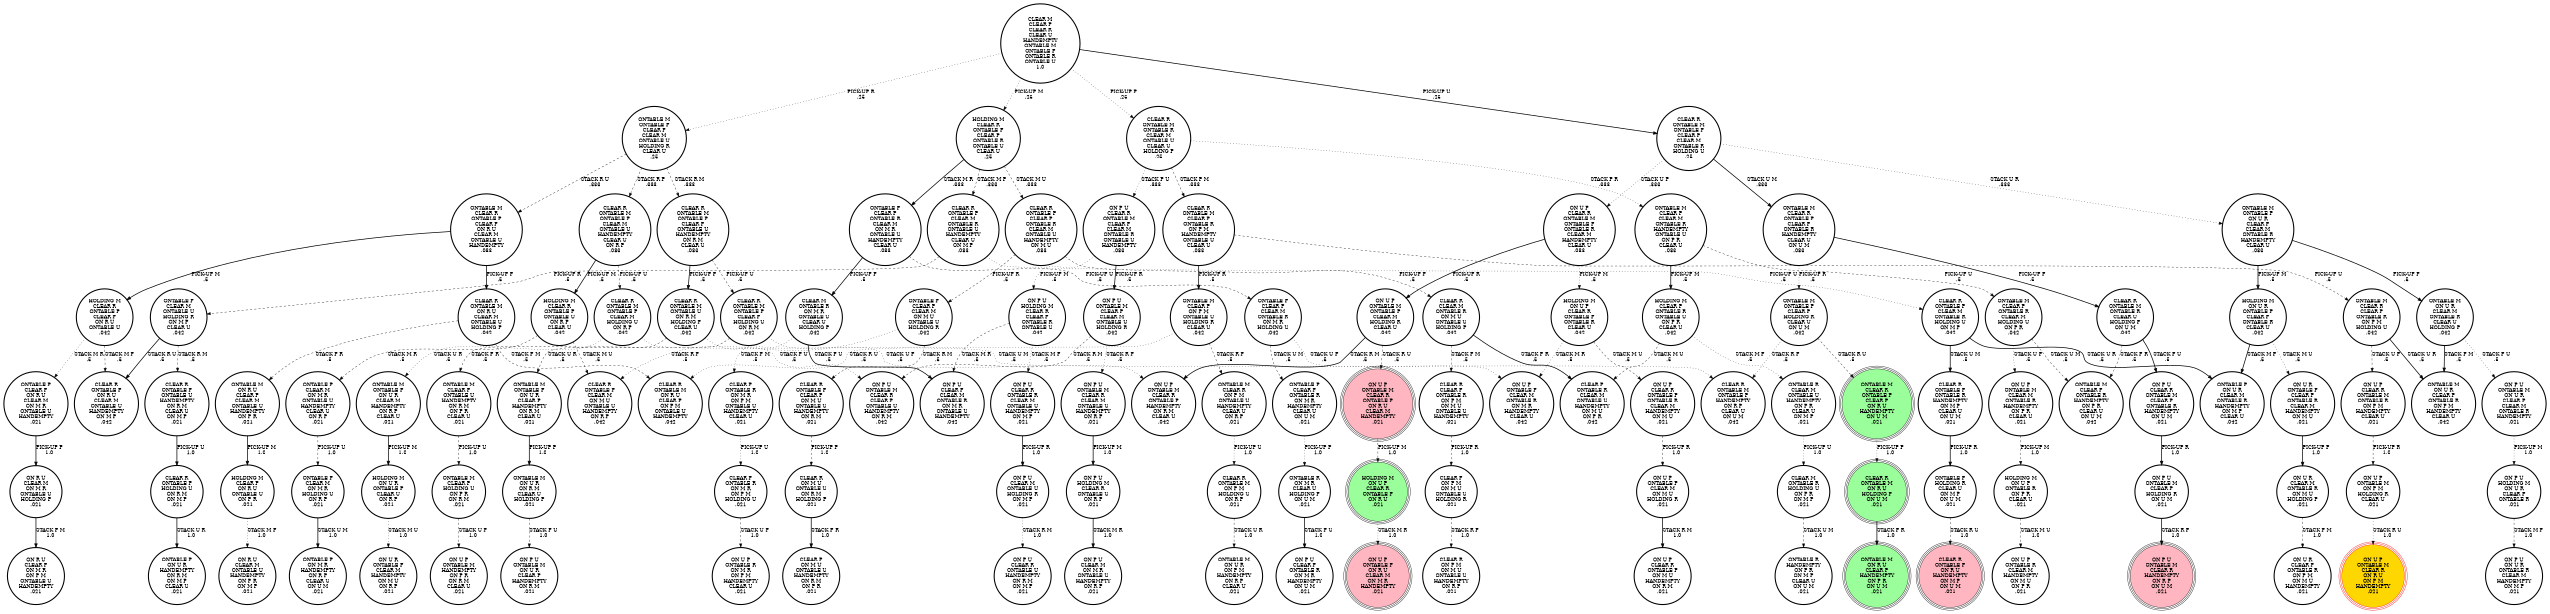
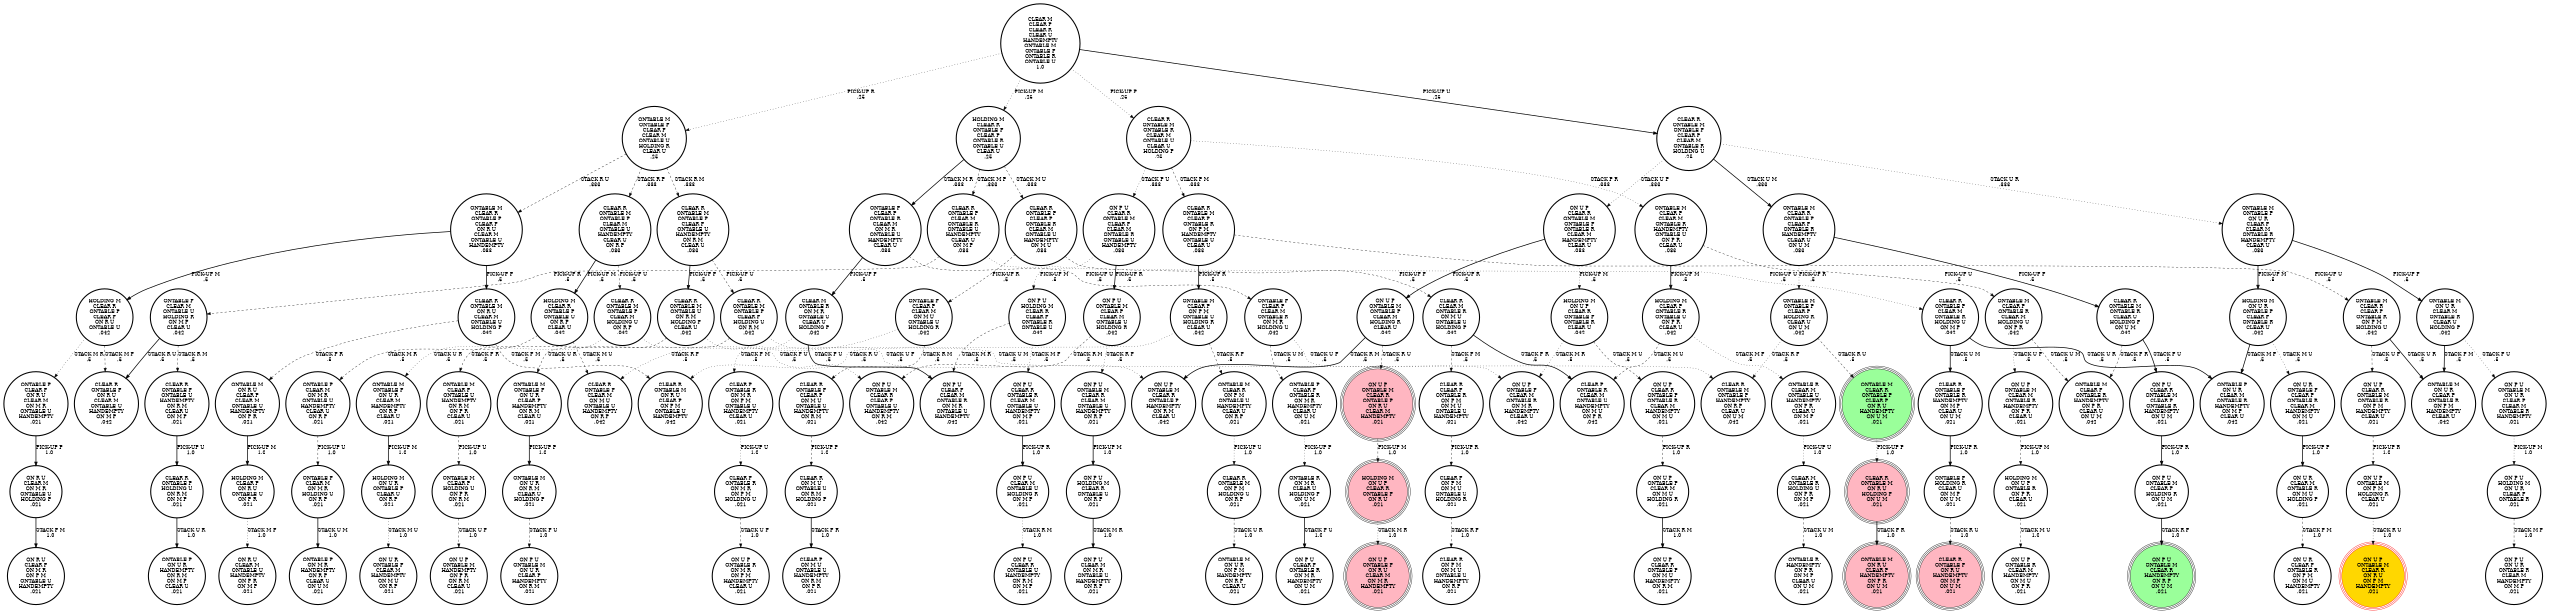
(1378, 492) -> (1378, 492)
(1877, 492) -> (1877, 492)
(1877, 576) -> (1877, 576)
(2162, 576) -> (2162, 576)
